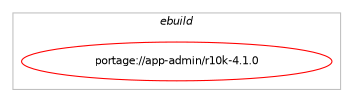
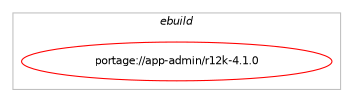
(177, 61) -> (177, 61)
